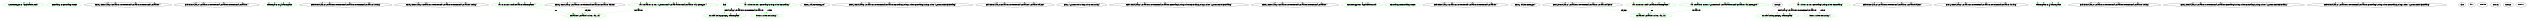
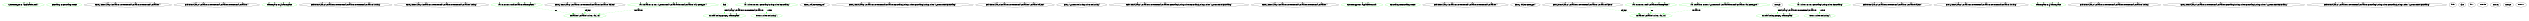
none -> (2453, 5)
